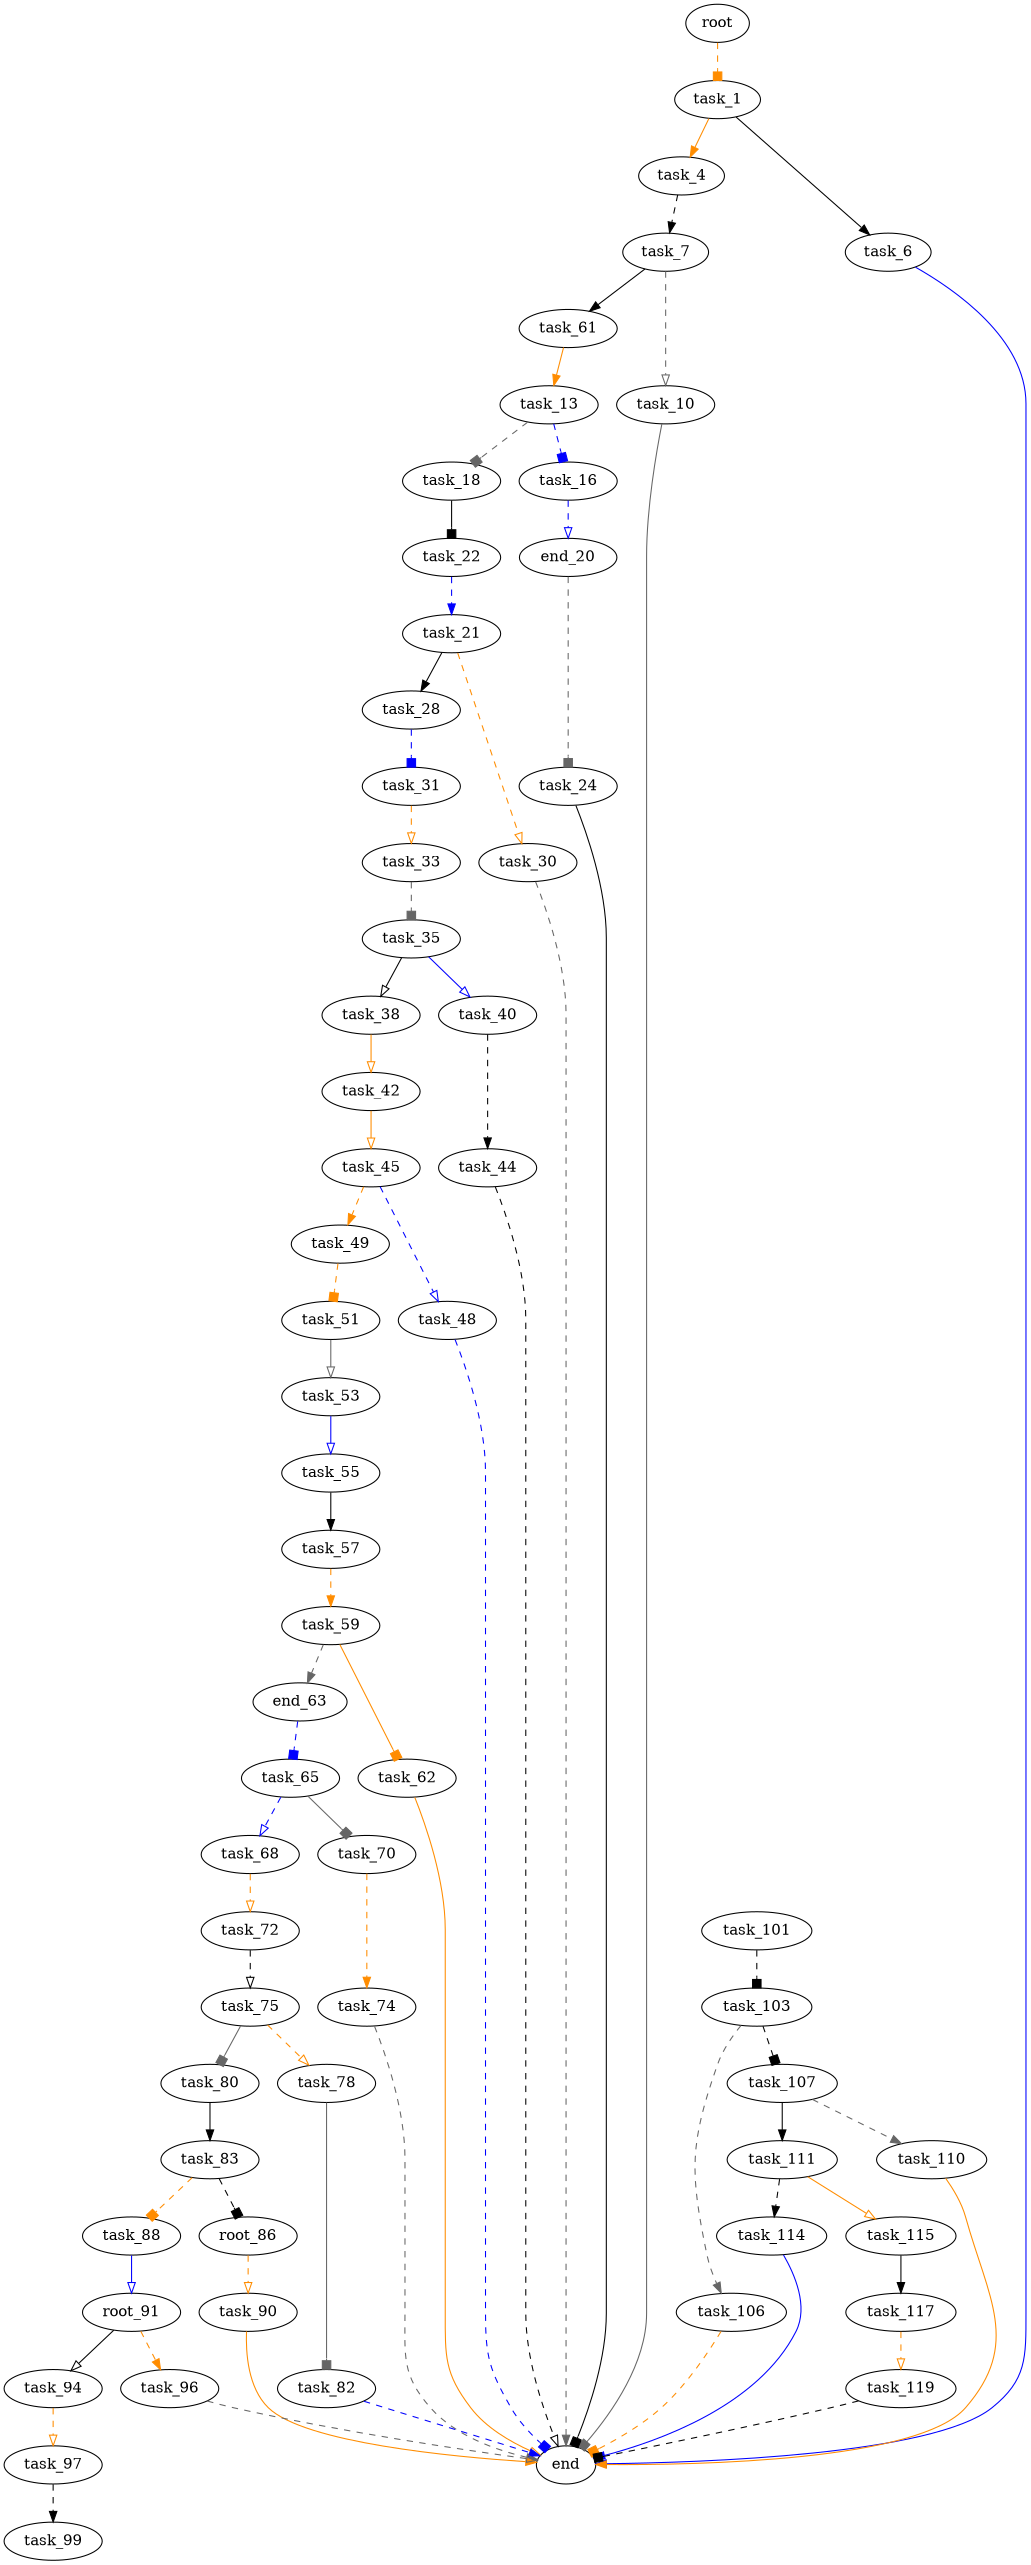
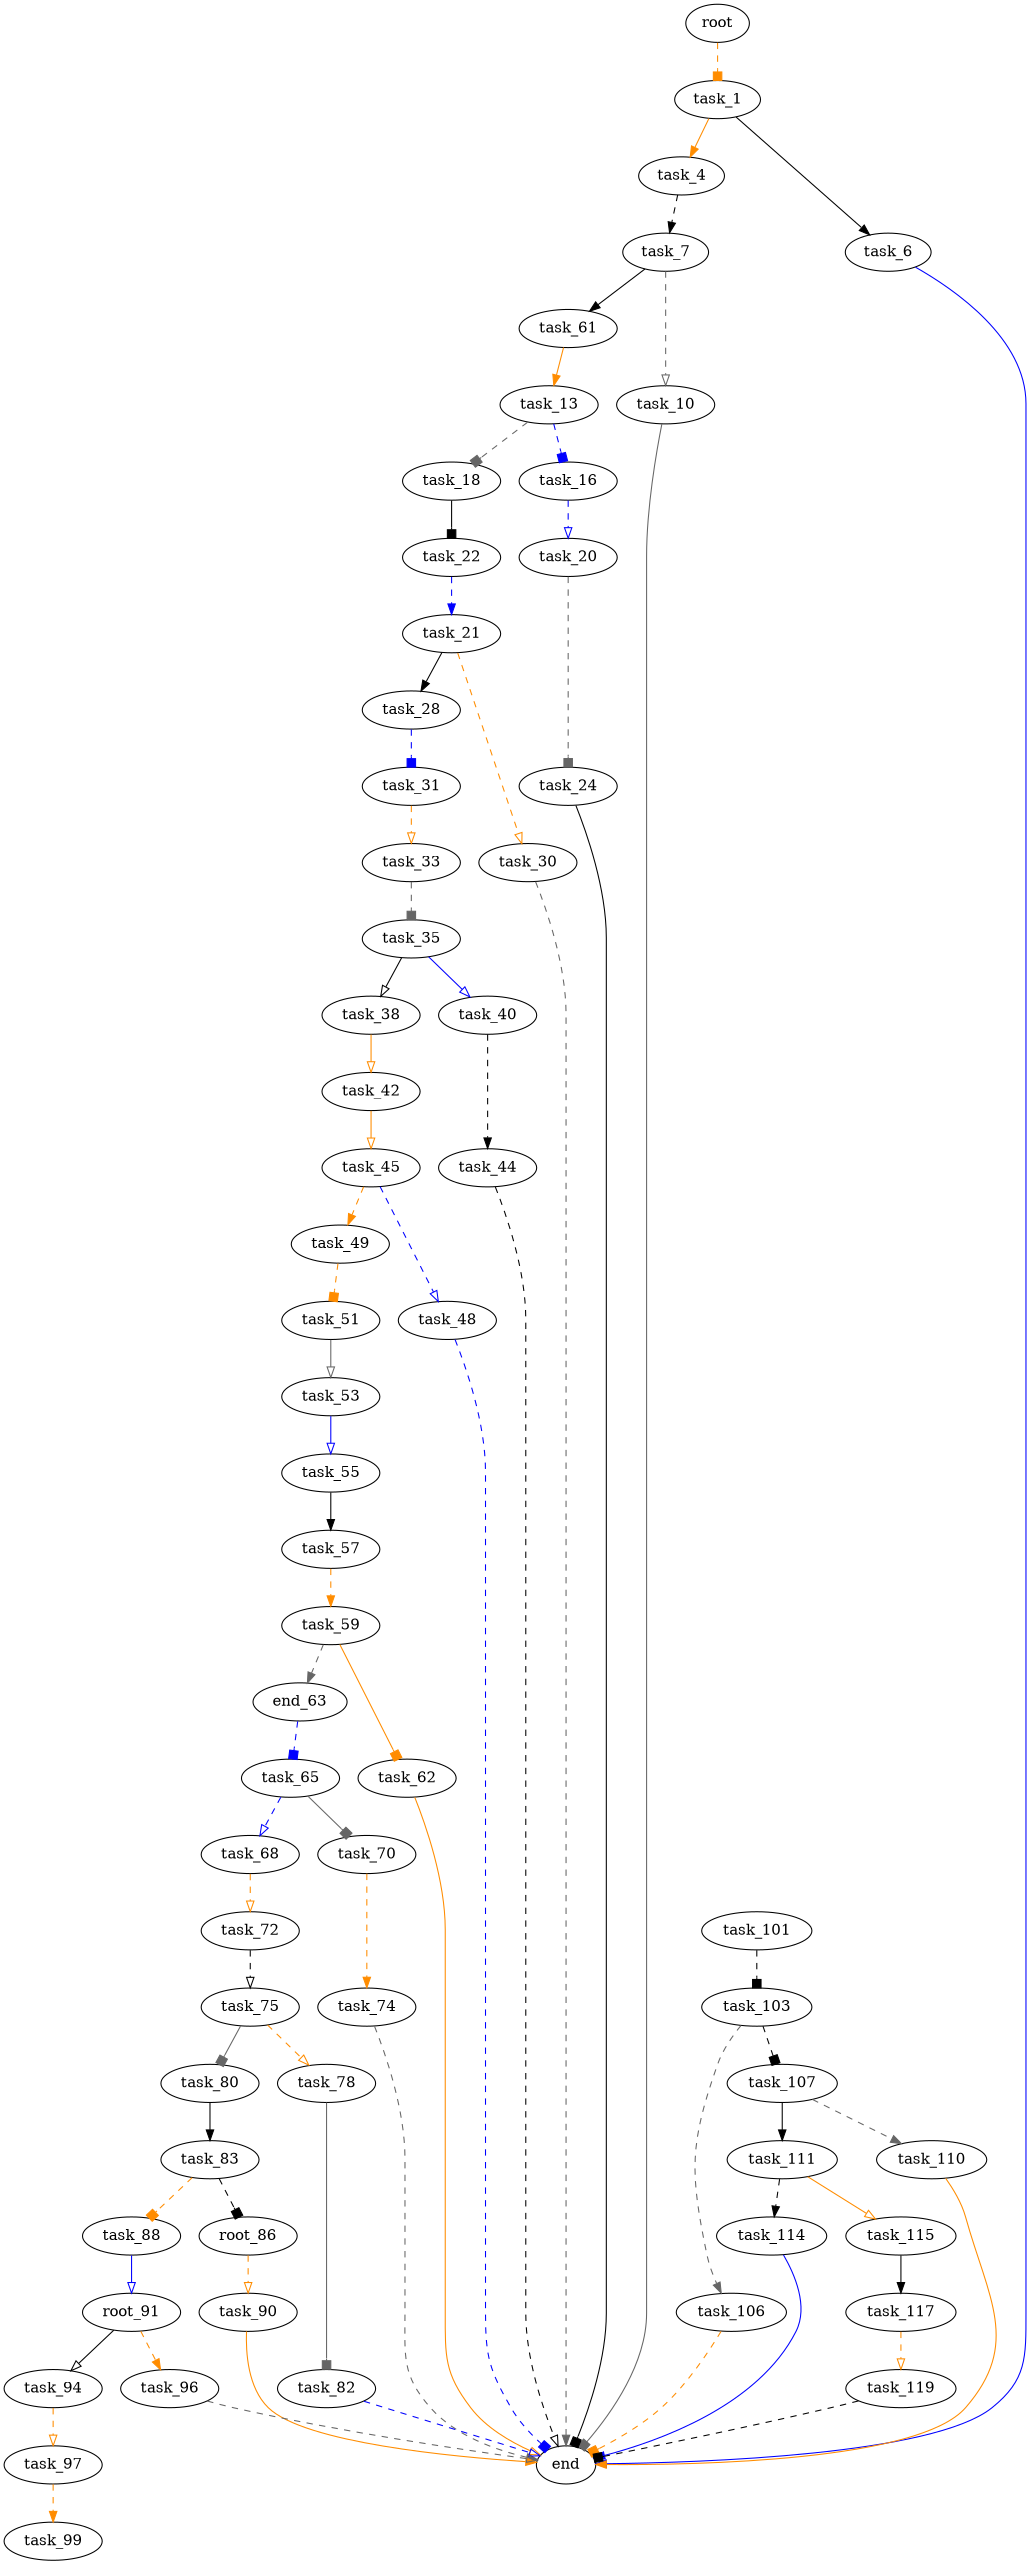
(568, 557) -> (568, 557)
(439, 2424) -> (439, 2424)
(53, 2498) -> (53, 2498)
